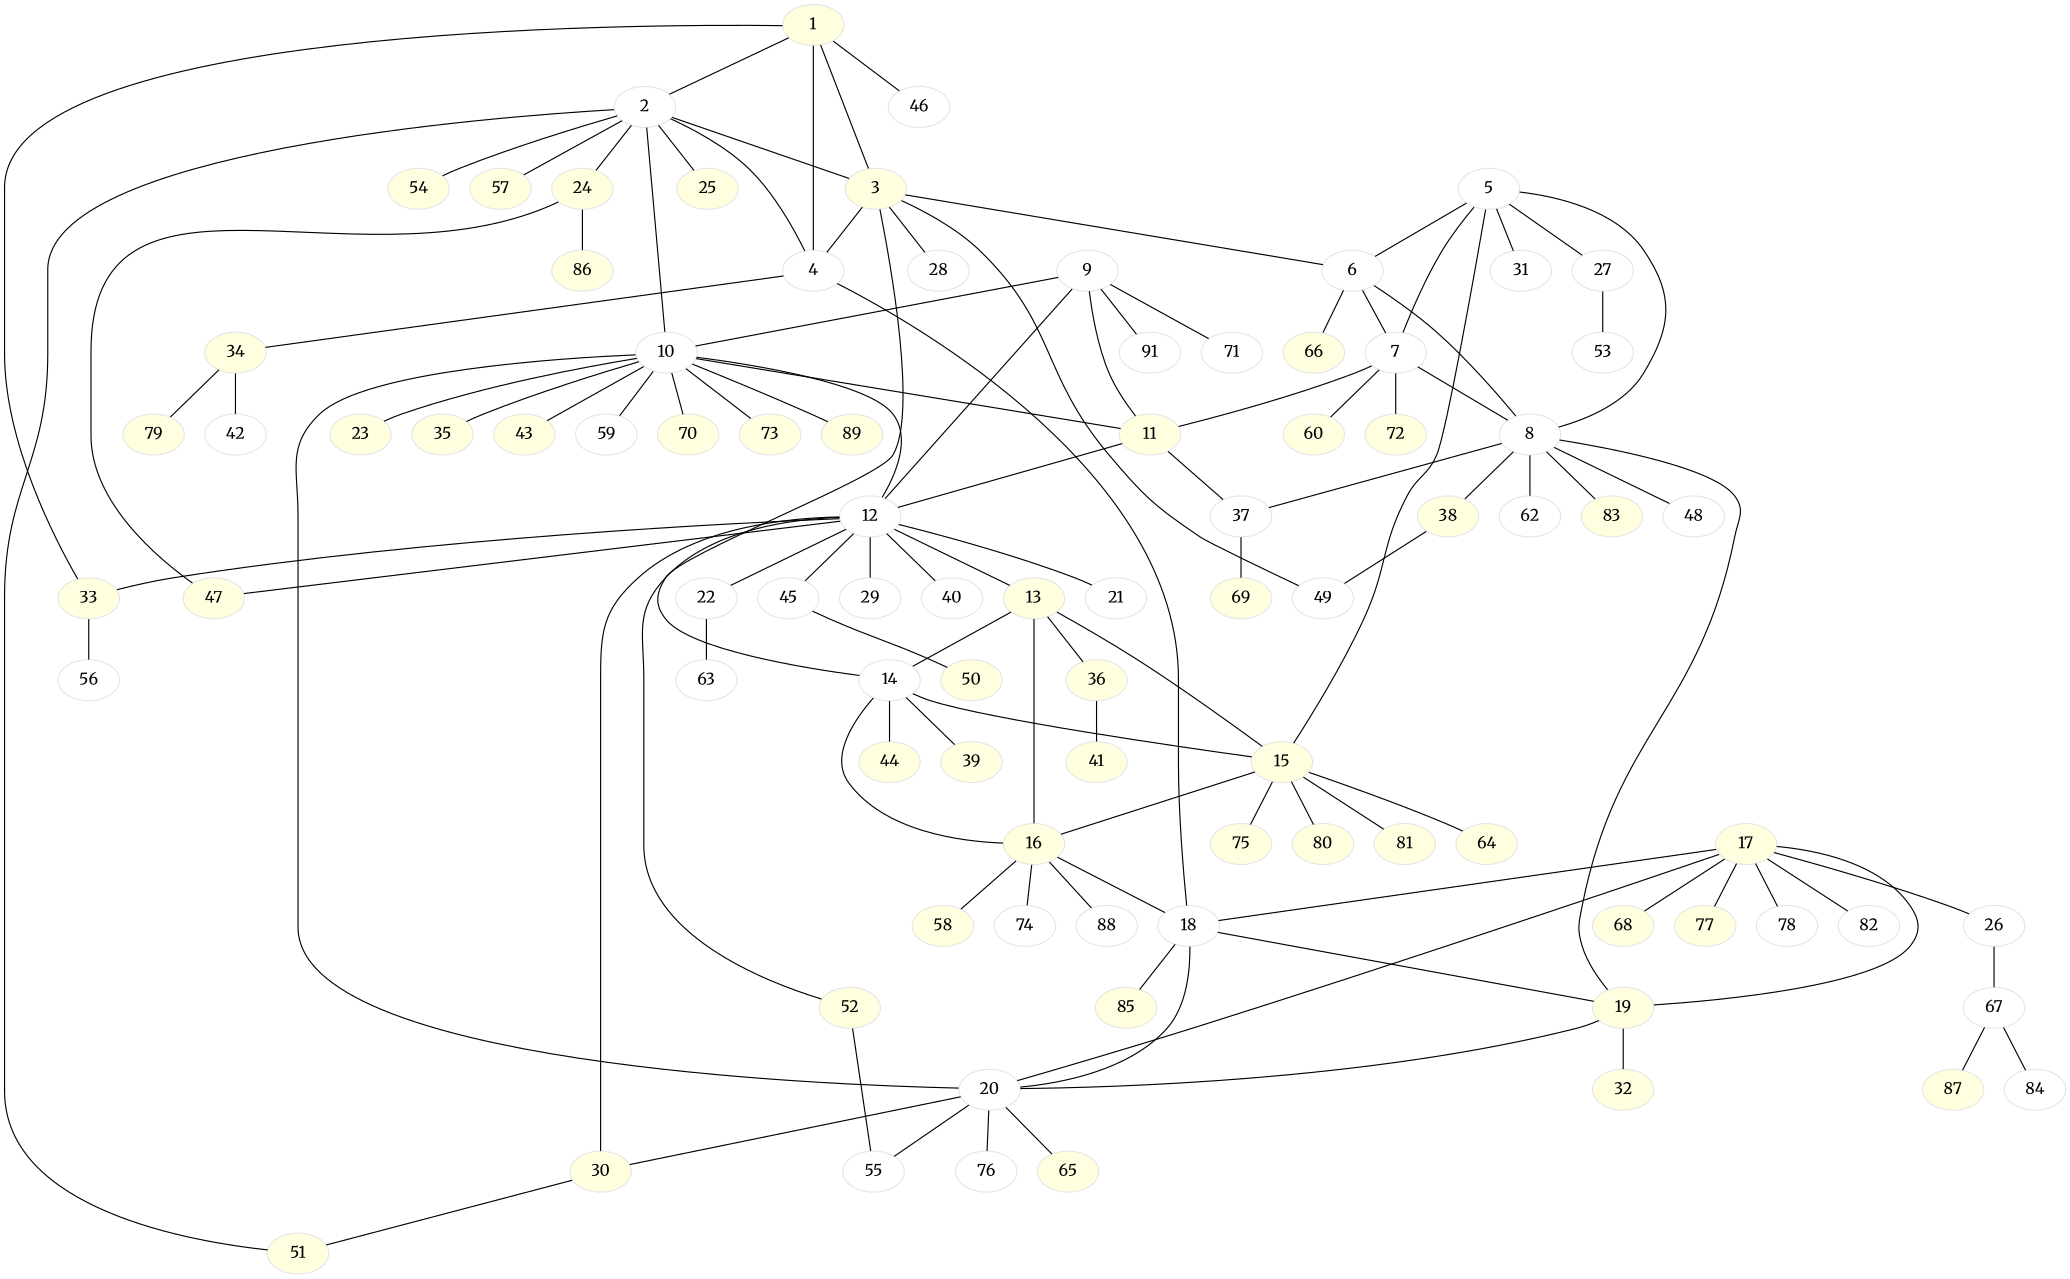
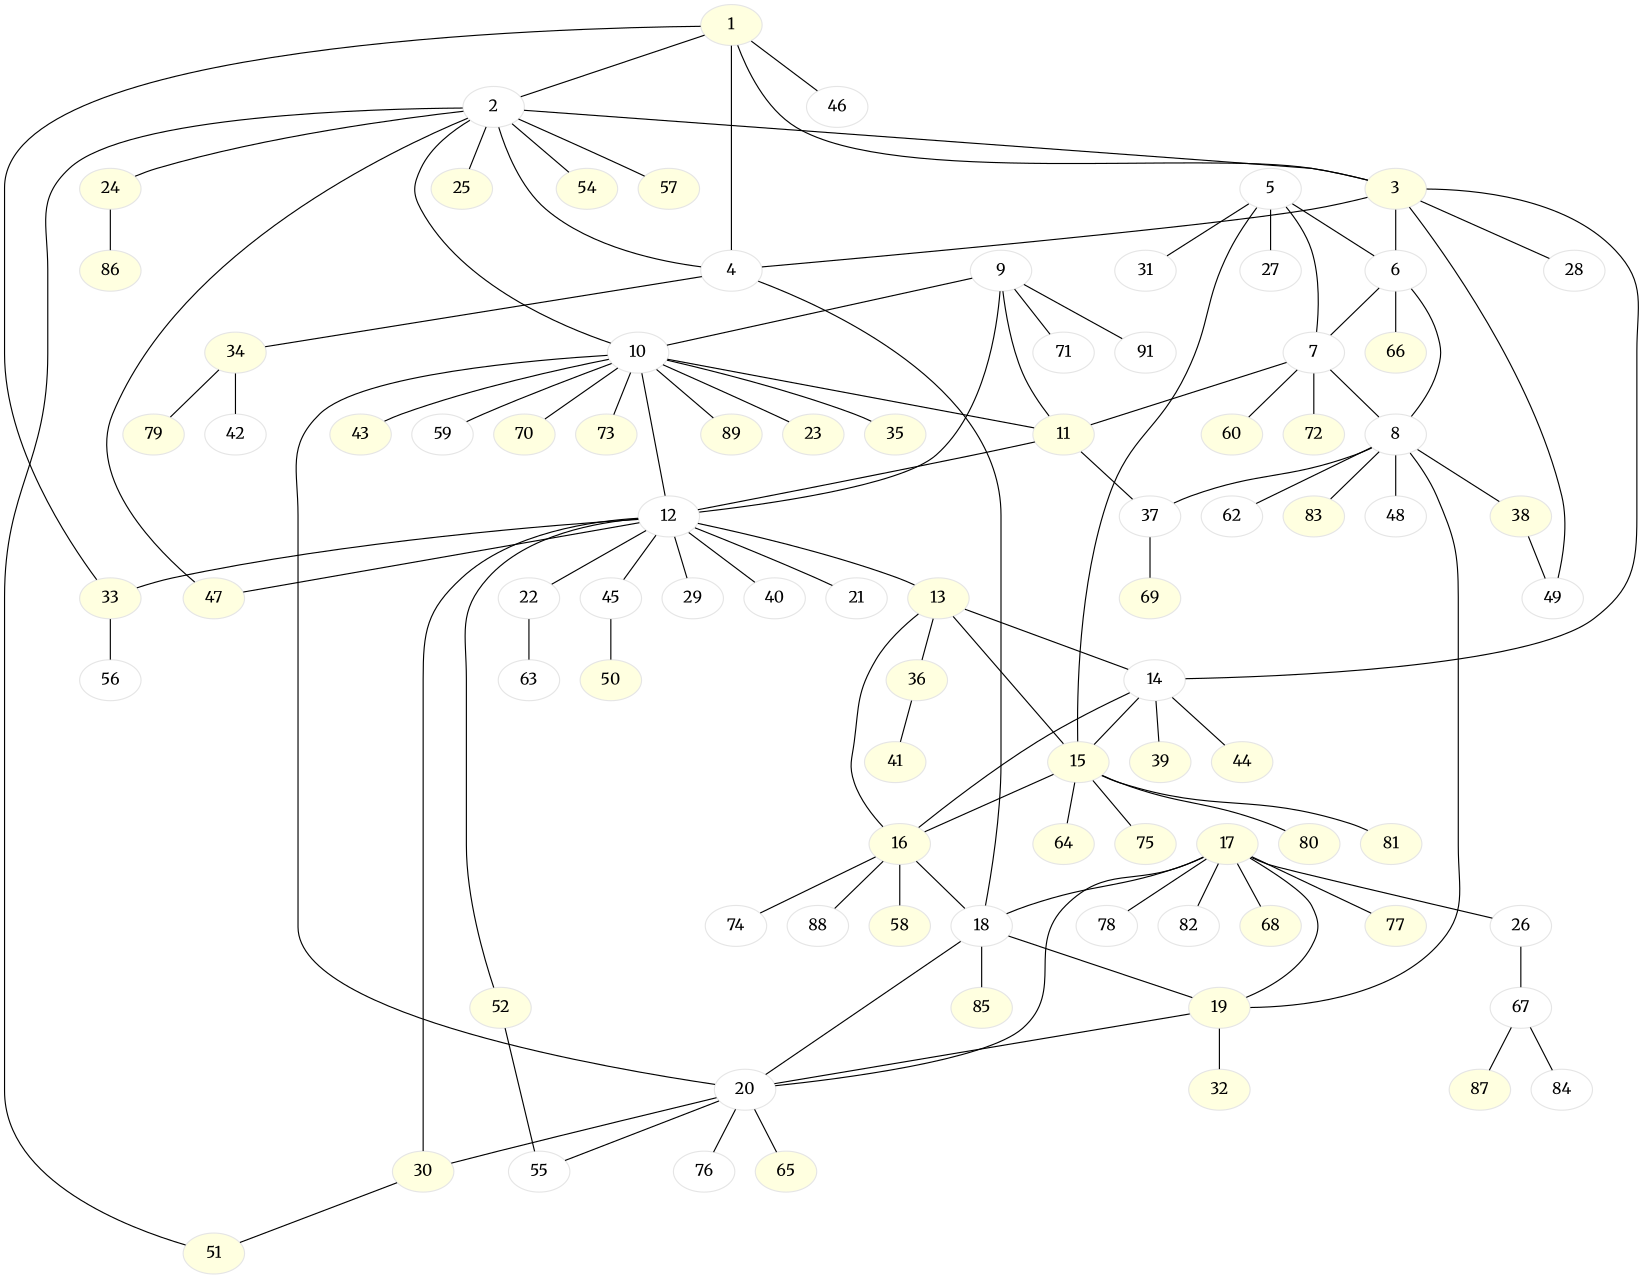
(157, 243) -> (189, 301)
(1664, 293) -> none
(1603, 353) -> none
